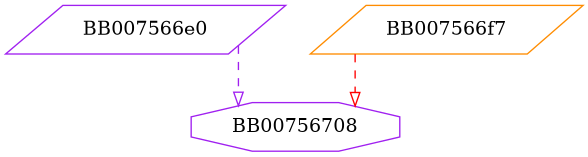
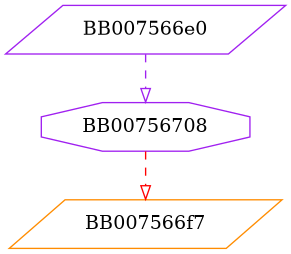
(355, 73) -> (146, 169)
